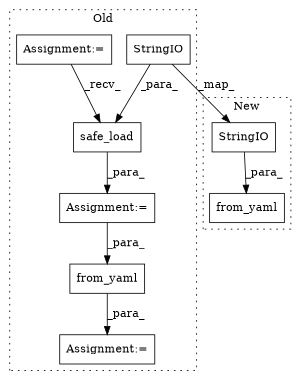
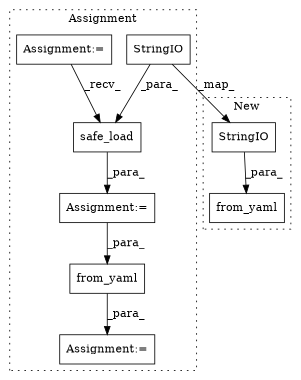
(103, 19) -> (103, 19)
